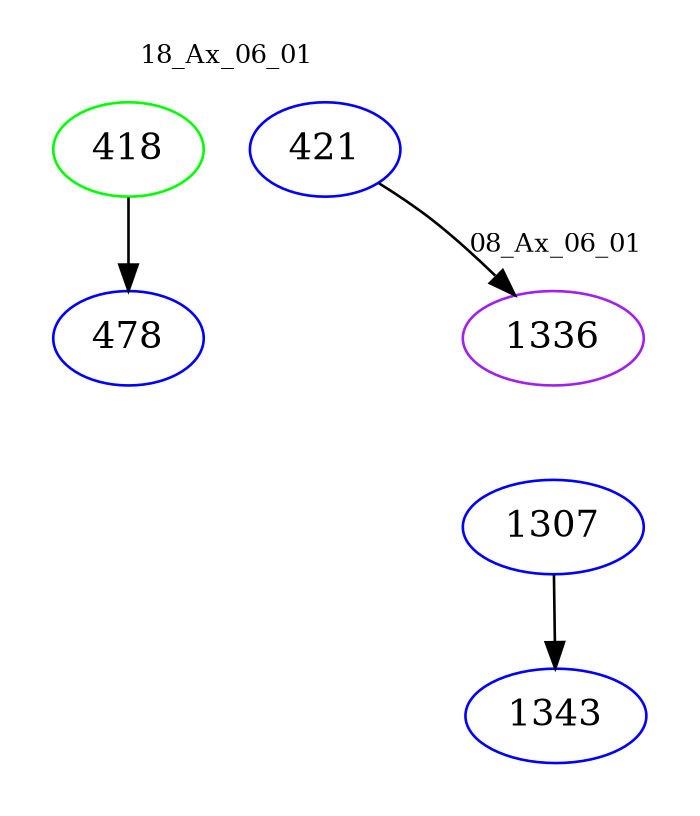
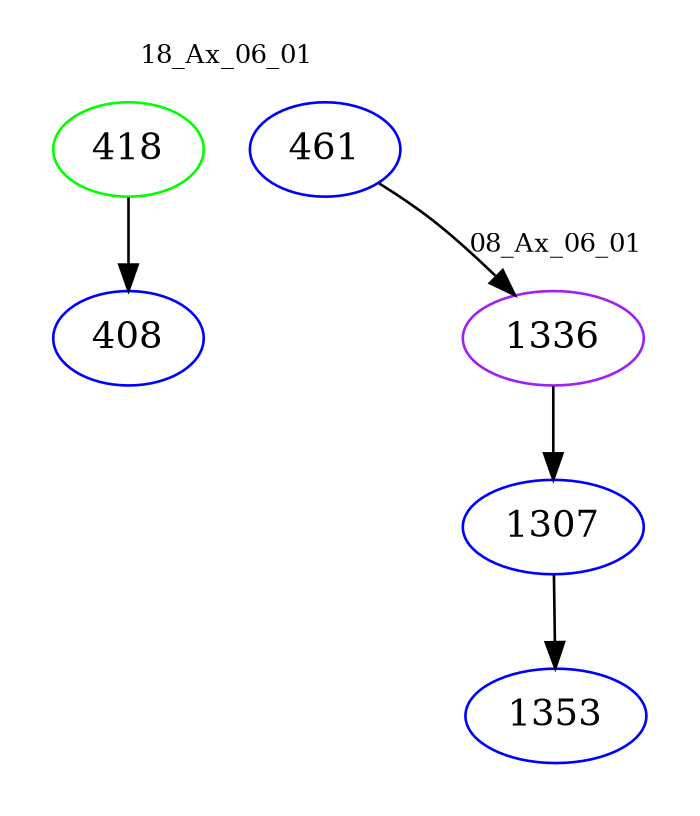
(325, 149) -> (325, 149)
(128, 338) -> (128, 338)
none -> (553, 420)
(556, 716) -> (556, 716)
